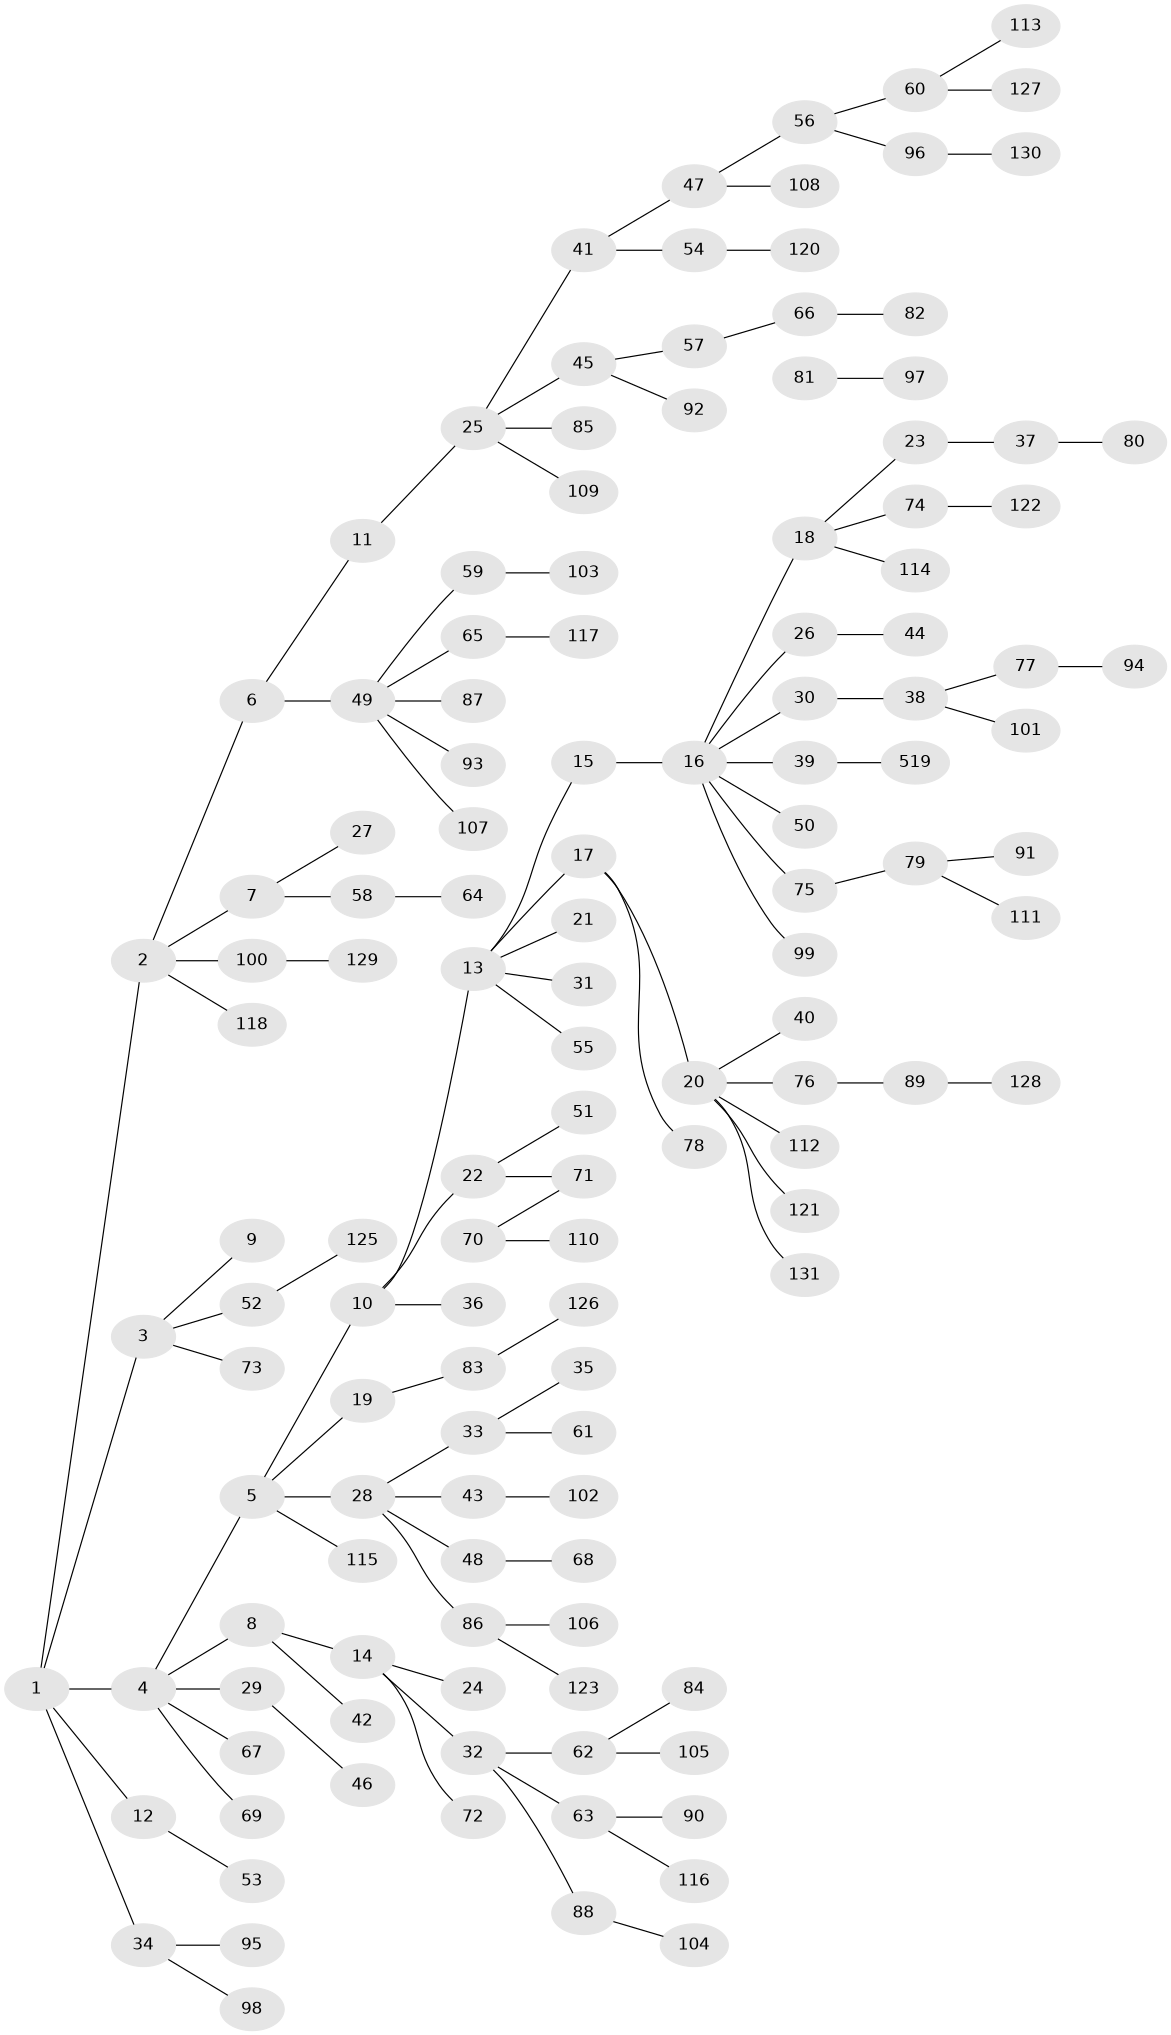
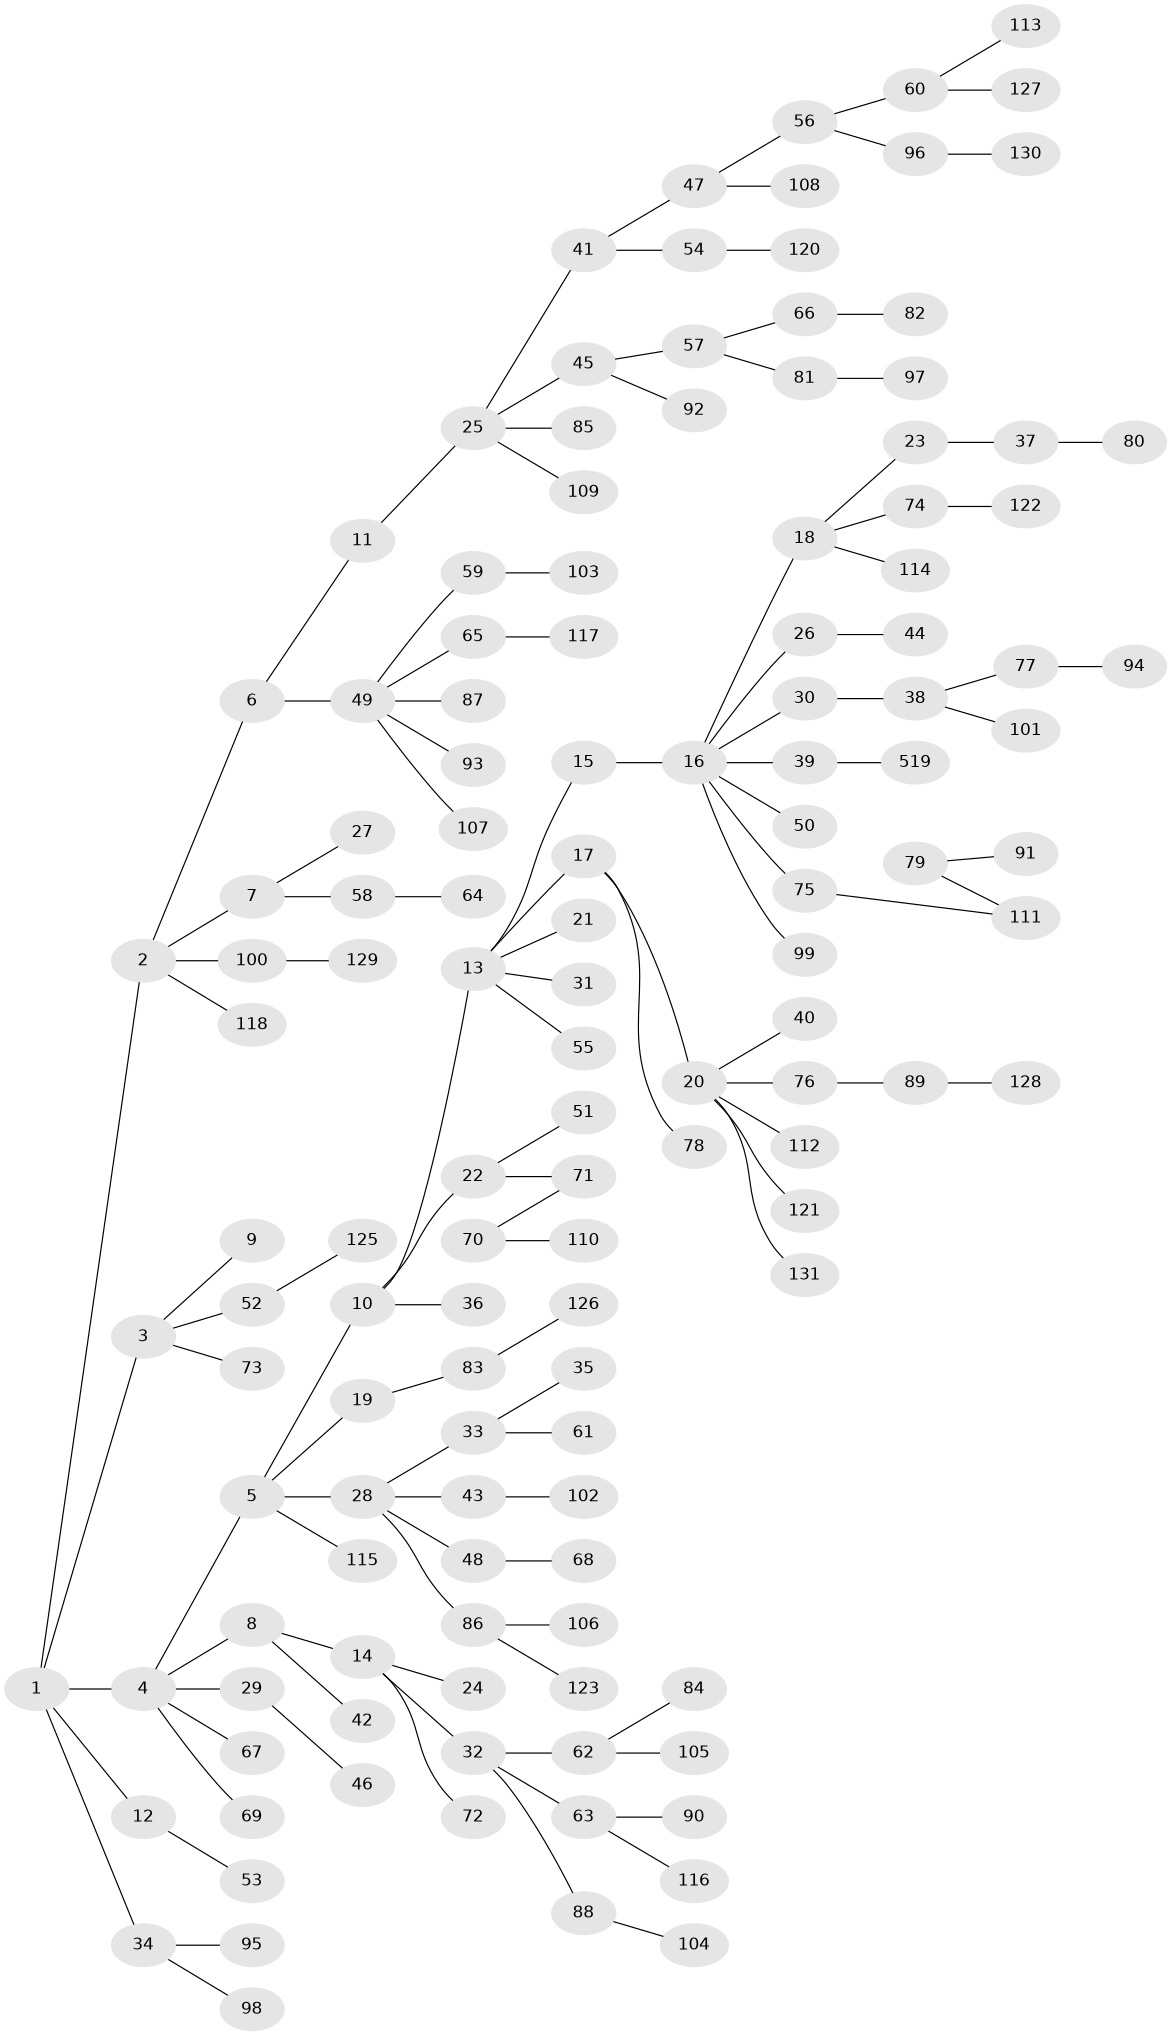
none -> (750, 362)
(860, 877) -> (914, 904)
